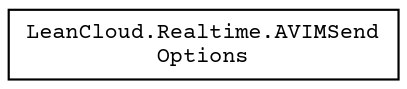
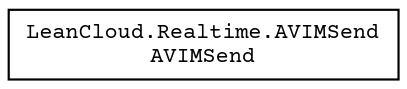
(204, 45) -> (204, 45)
